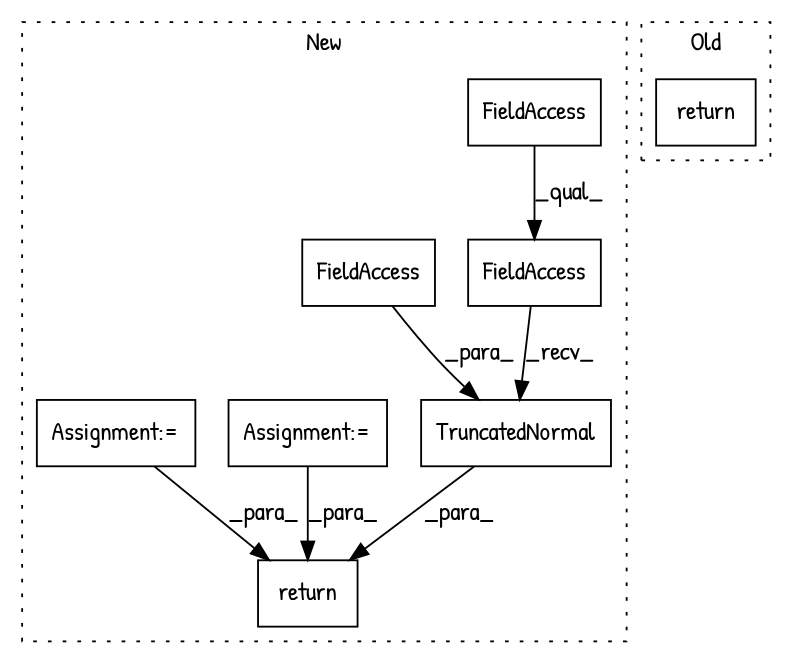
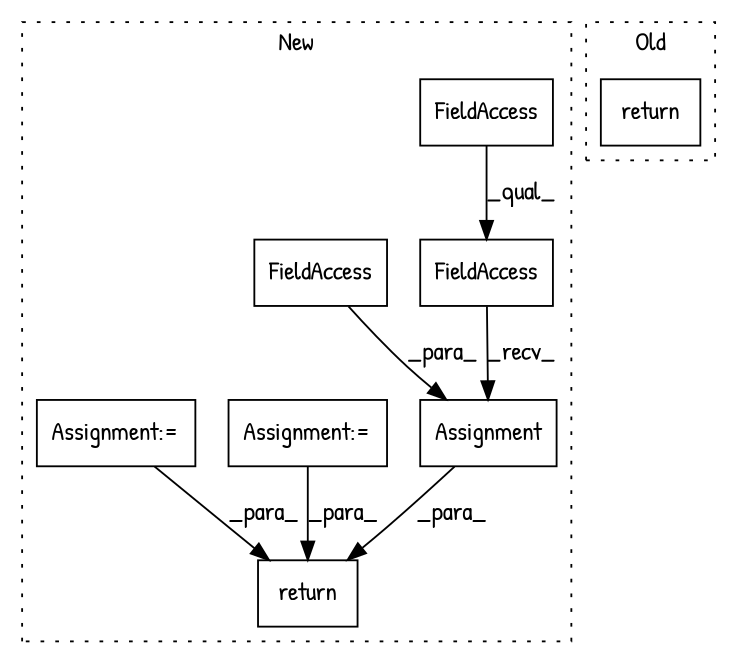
(516, 433) -> (488, 433)
